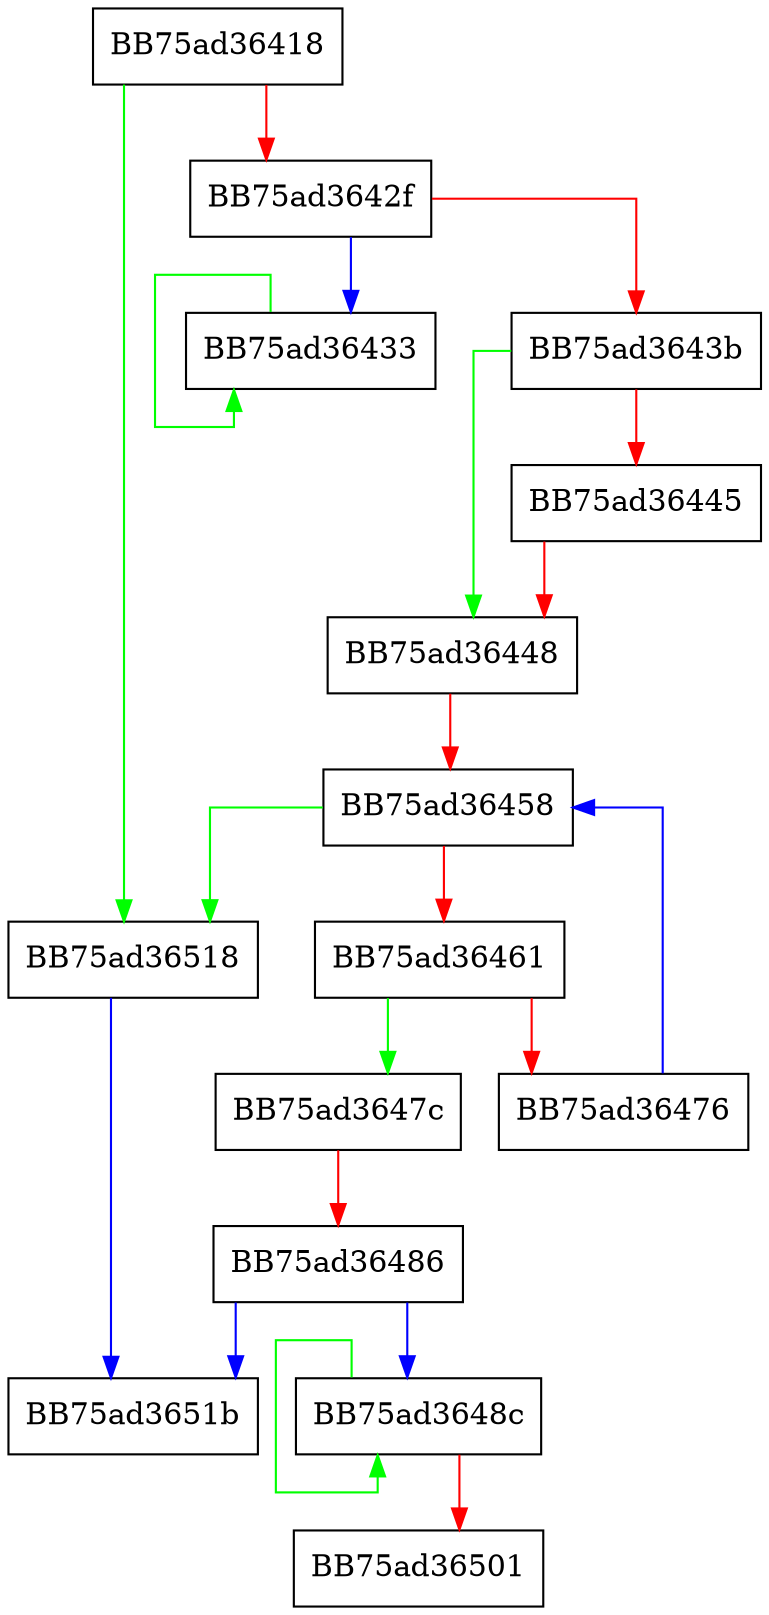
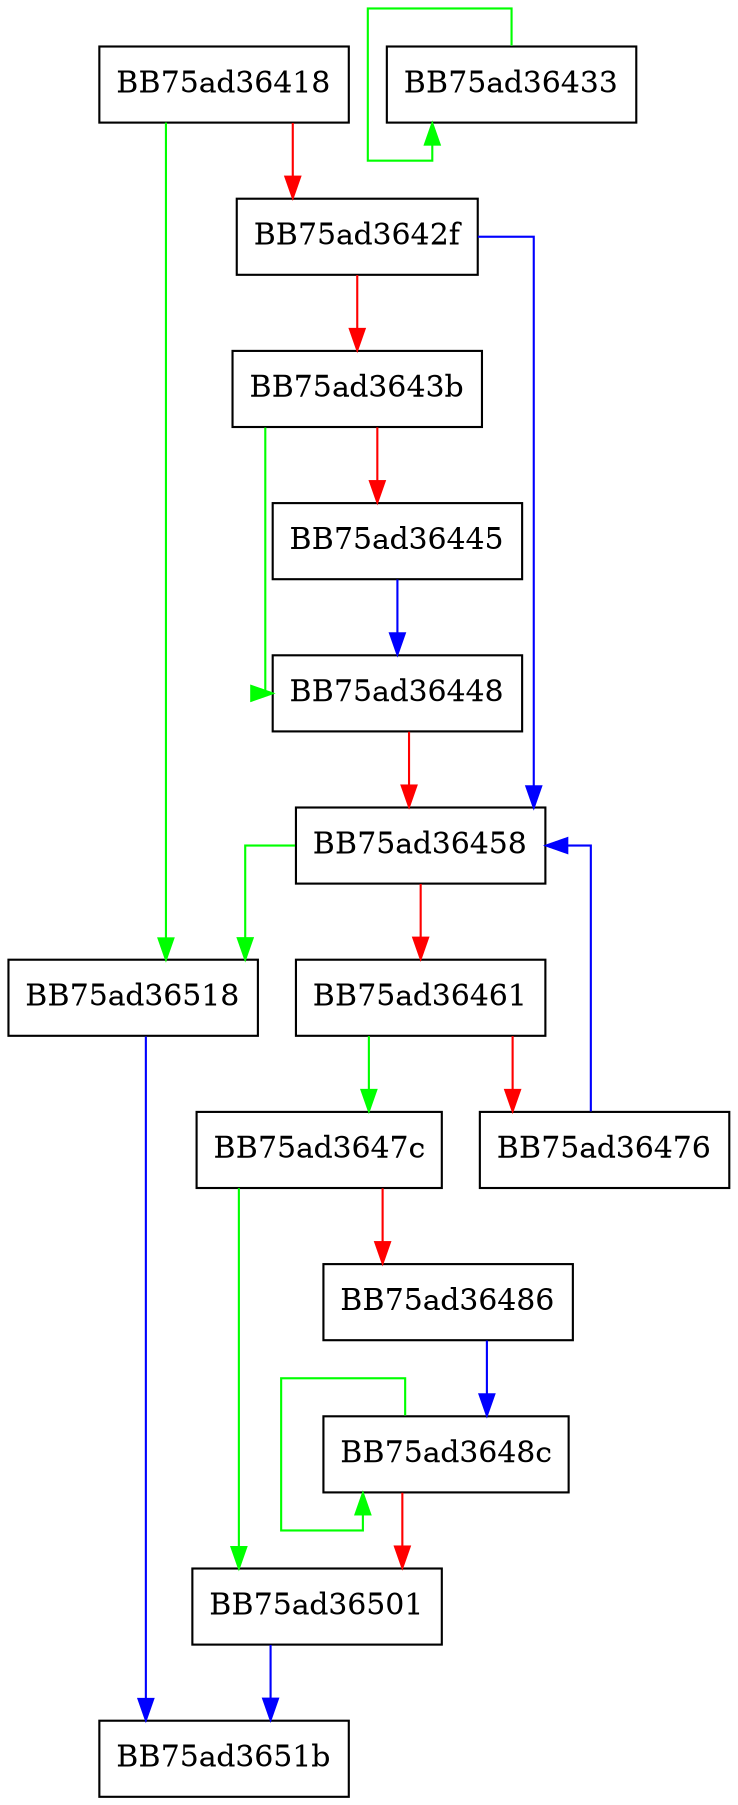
(351, 264) -> (534, 484)
(544, 568) -> (397, 606)
(236, 1329) -> (271, 1672)
none -> (239, 1368)
